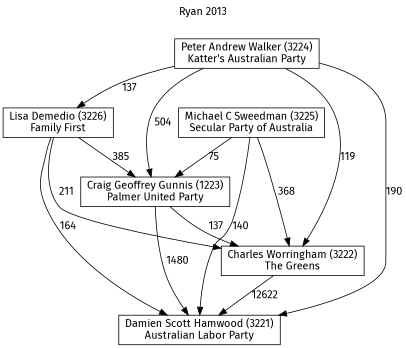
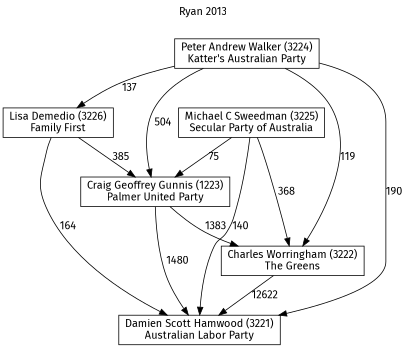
(100, 223) -> none
(216, 226) -> (216, 226)
